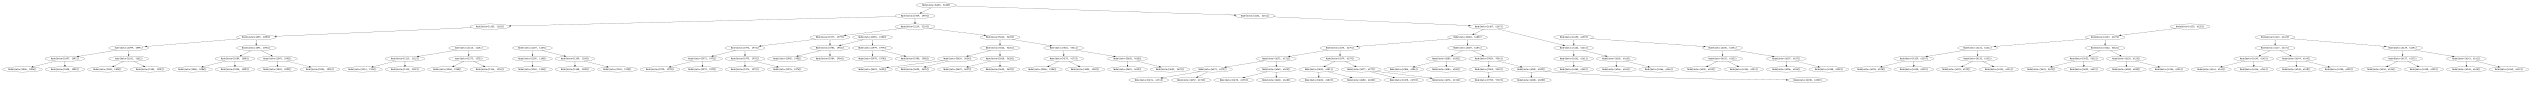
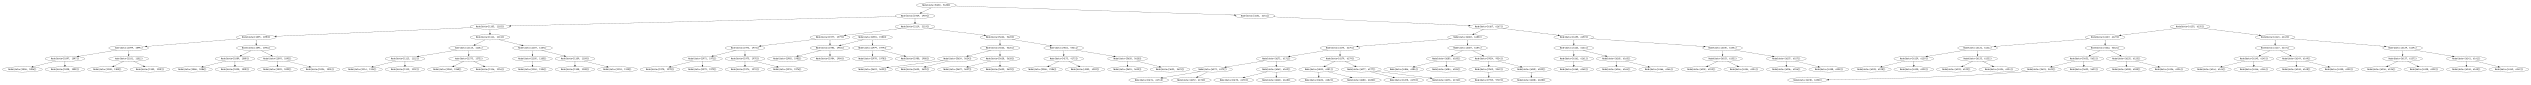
none -> (2232, 32)
none -> (490, 37)
(1531, 37) -> (1530, 32)
(1665, 78) -> (1928, 77)
